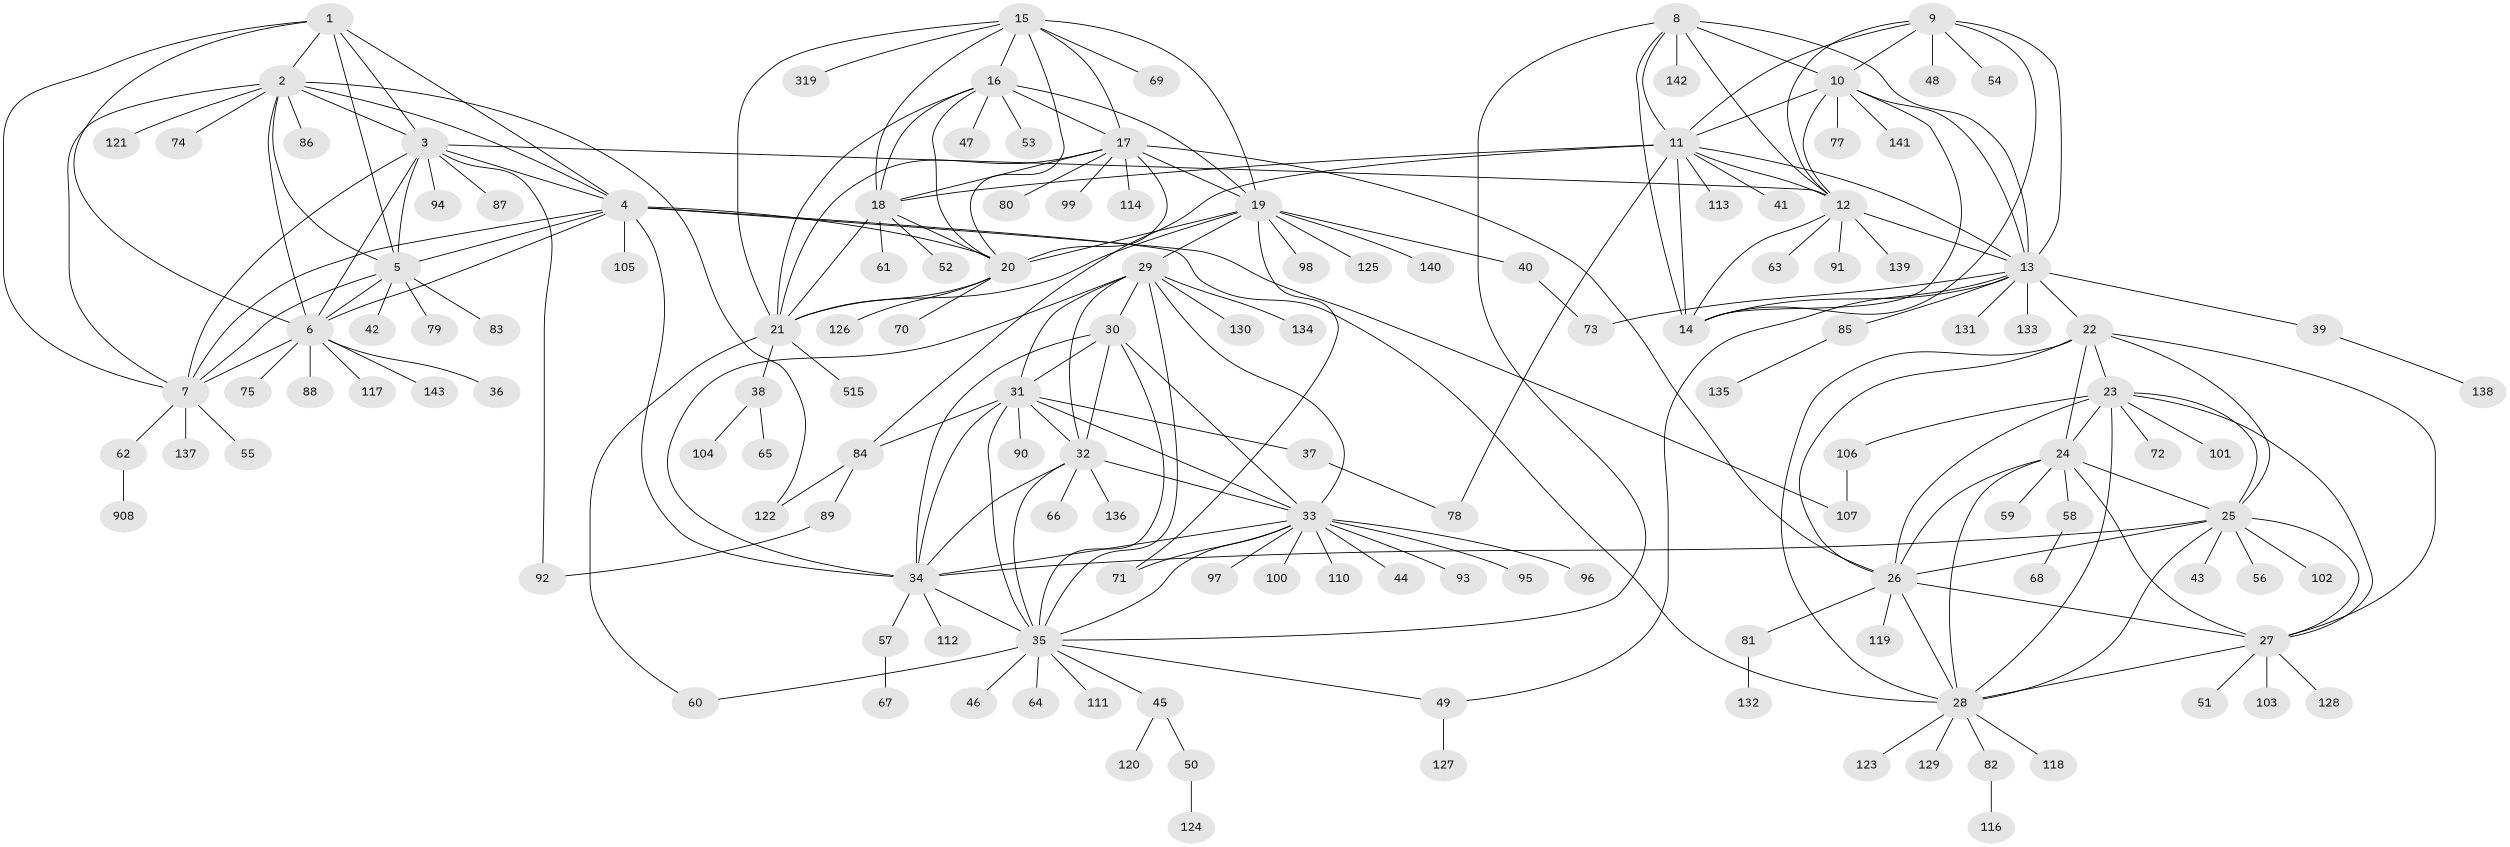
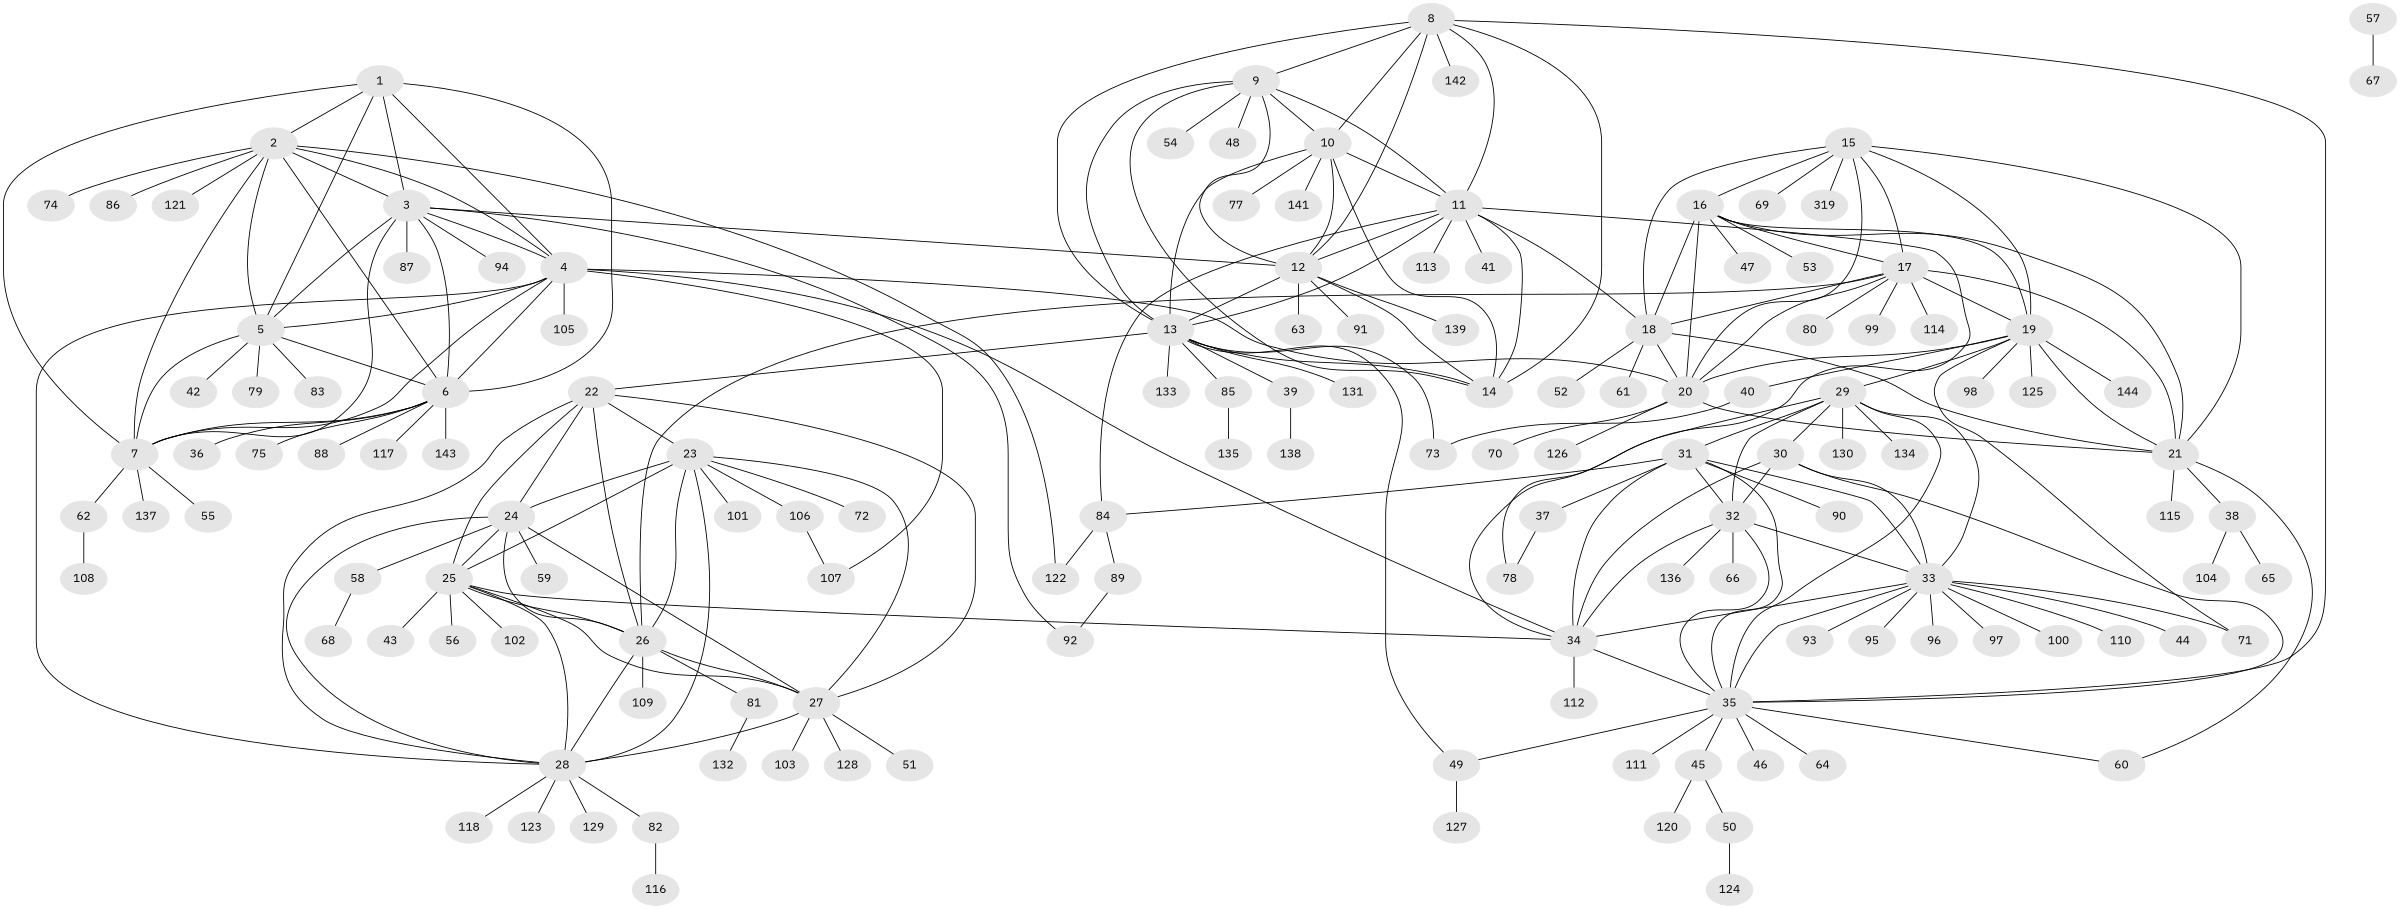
none -> (1344, 50)
(1431, 268) -> (2128, 392)
(1063, 362) -> none
(854, 392) -> (2170, 517)
(124, 517) -> (84, 579)
(901, 610) -> none
(1880, 641) -> (643, 703)
